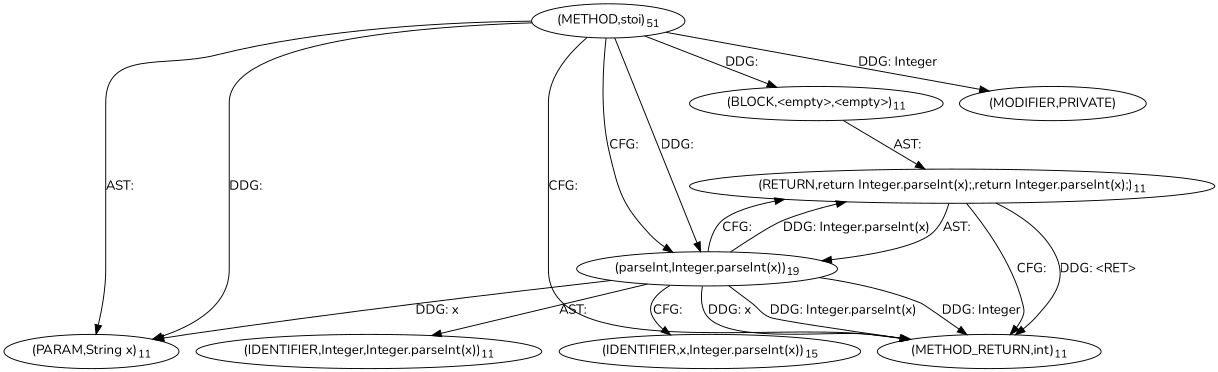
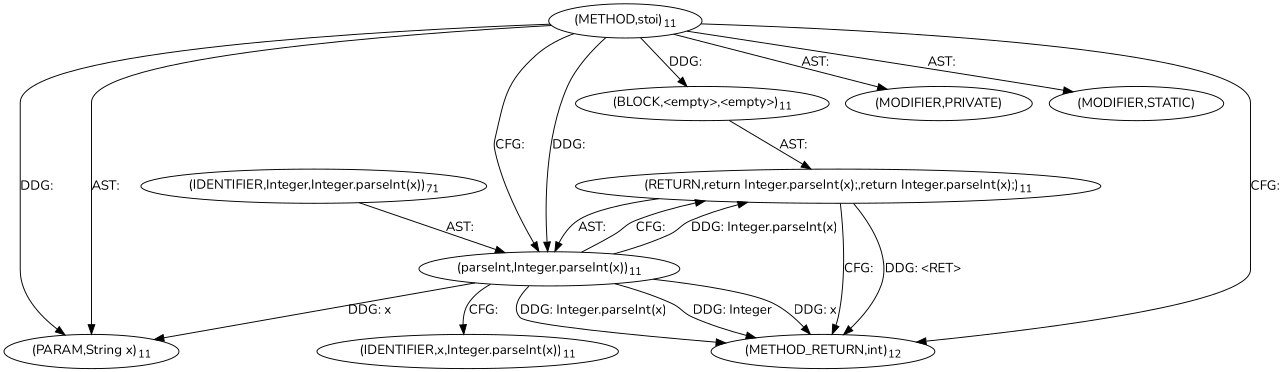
(653, 19) -> (670, 19)
(898, 62) -> (817, 62)
none -> (1136, 104)
(793, 267) -> (635, 267)
(544, 309) -> (428, 226)
(488, 350) -> (433, 185)
(812, 350) -> (569, 350)
(1061, 350) -> (895, 350)
